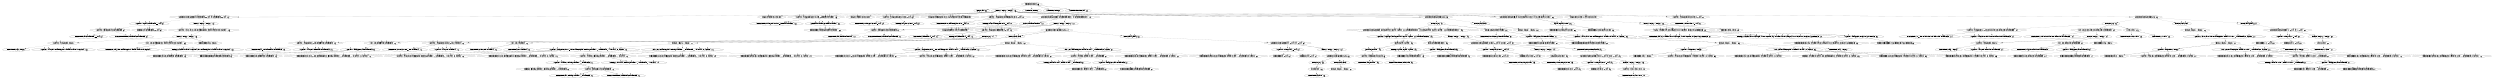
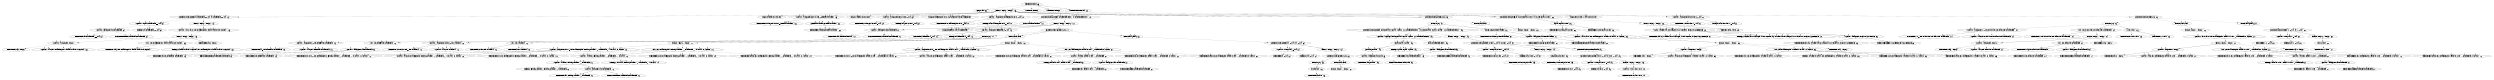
none -> (1725, 24)
